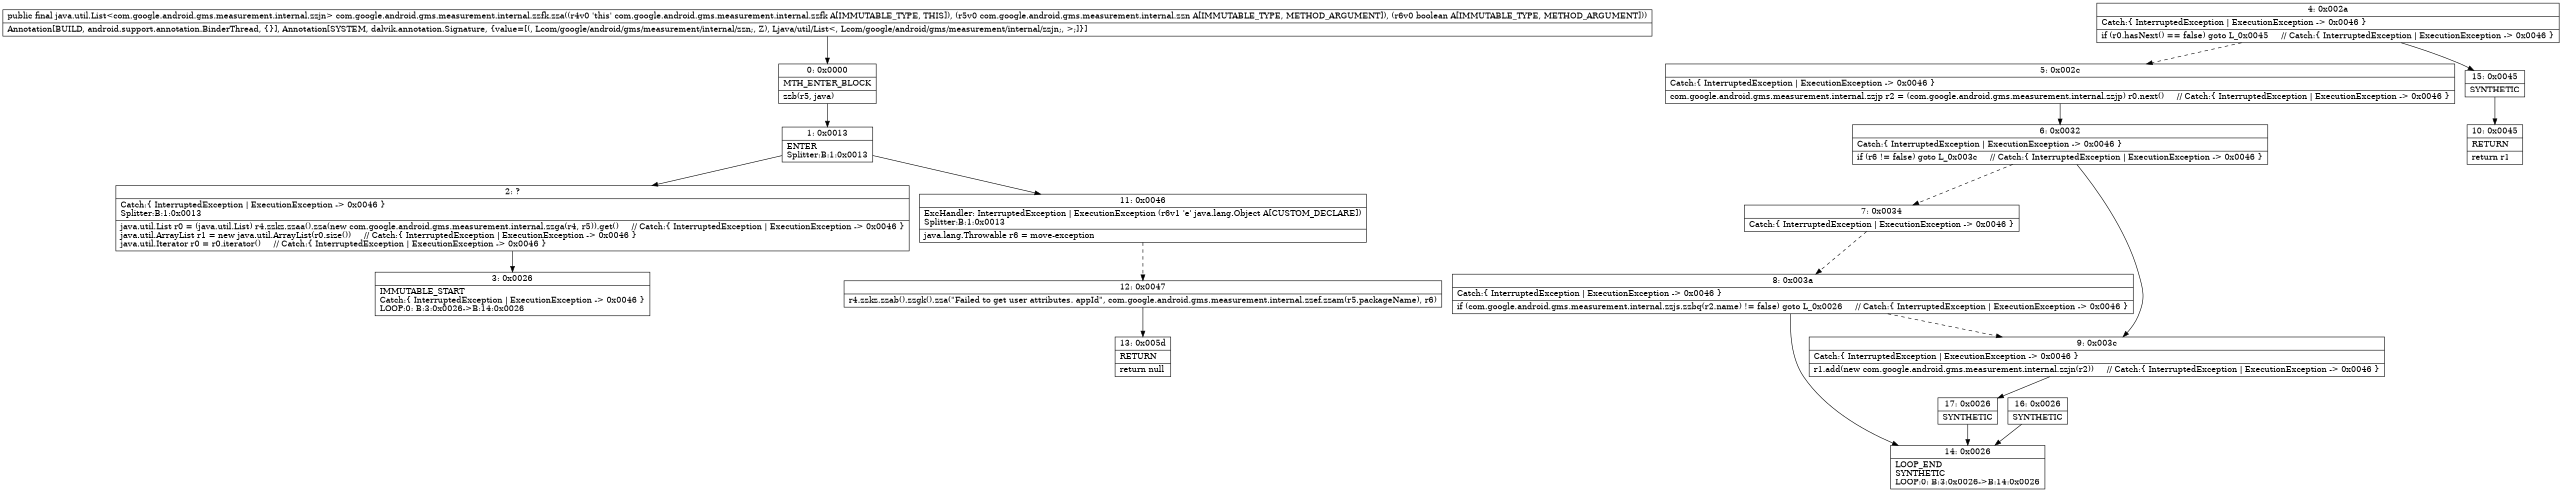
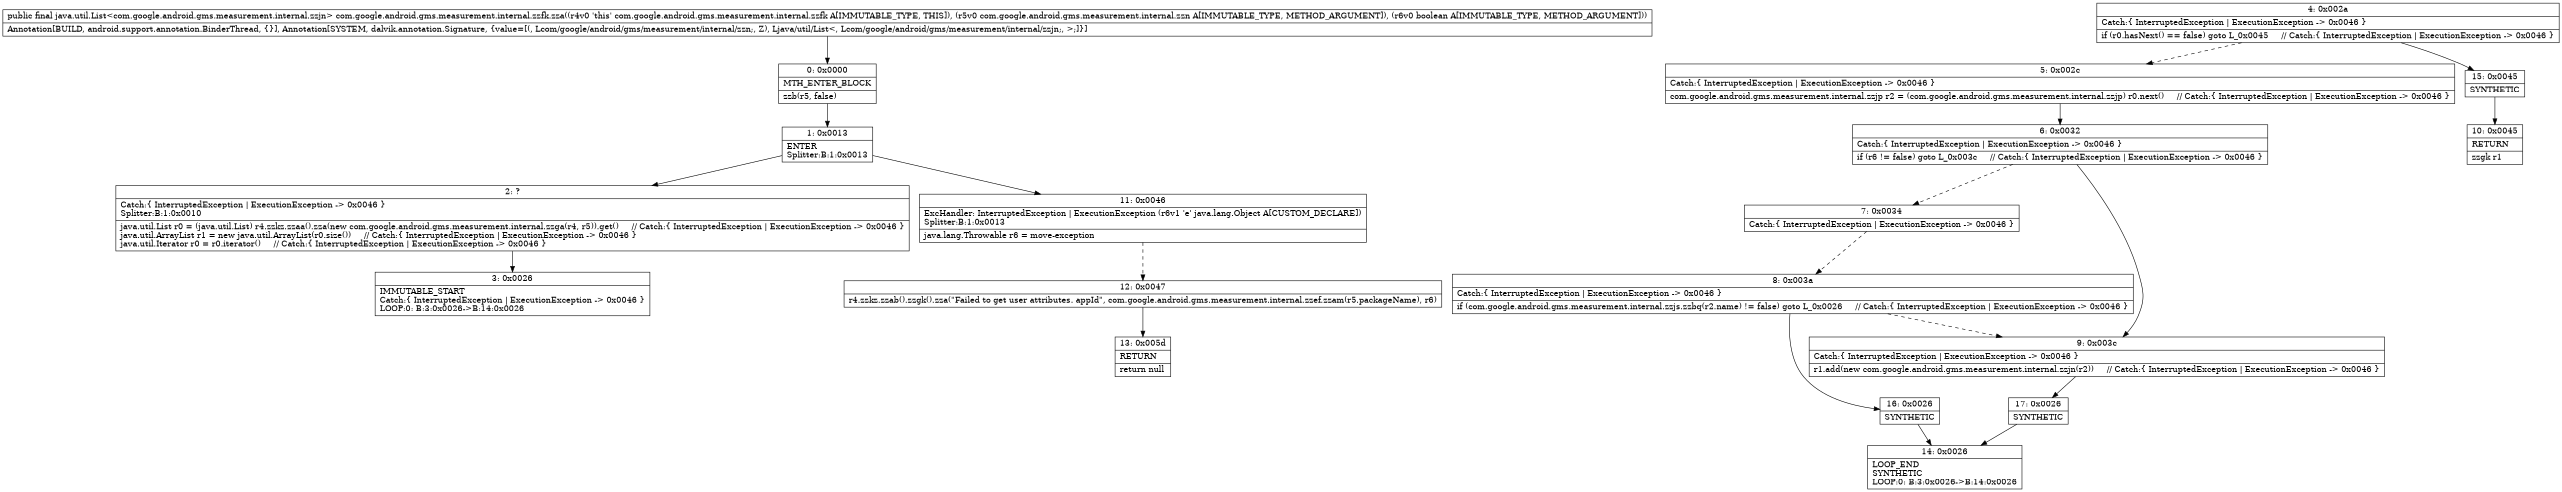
(809, 97) -> (810, 97)
(2491, 157) -> (2487, 157)
(161, 214) -> (161, 214)
(1819, 395) -> (1808, 381)
